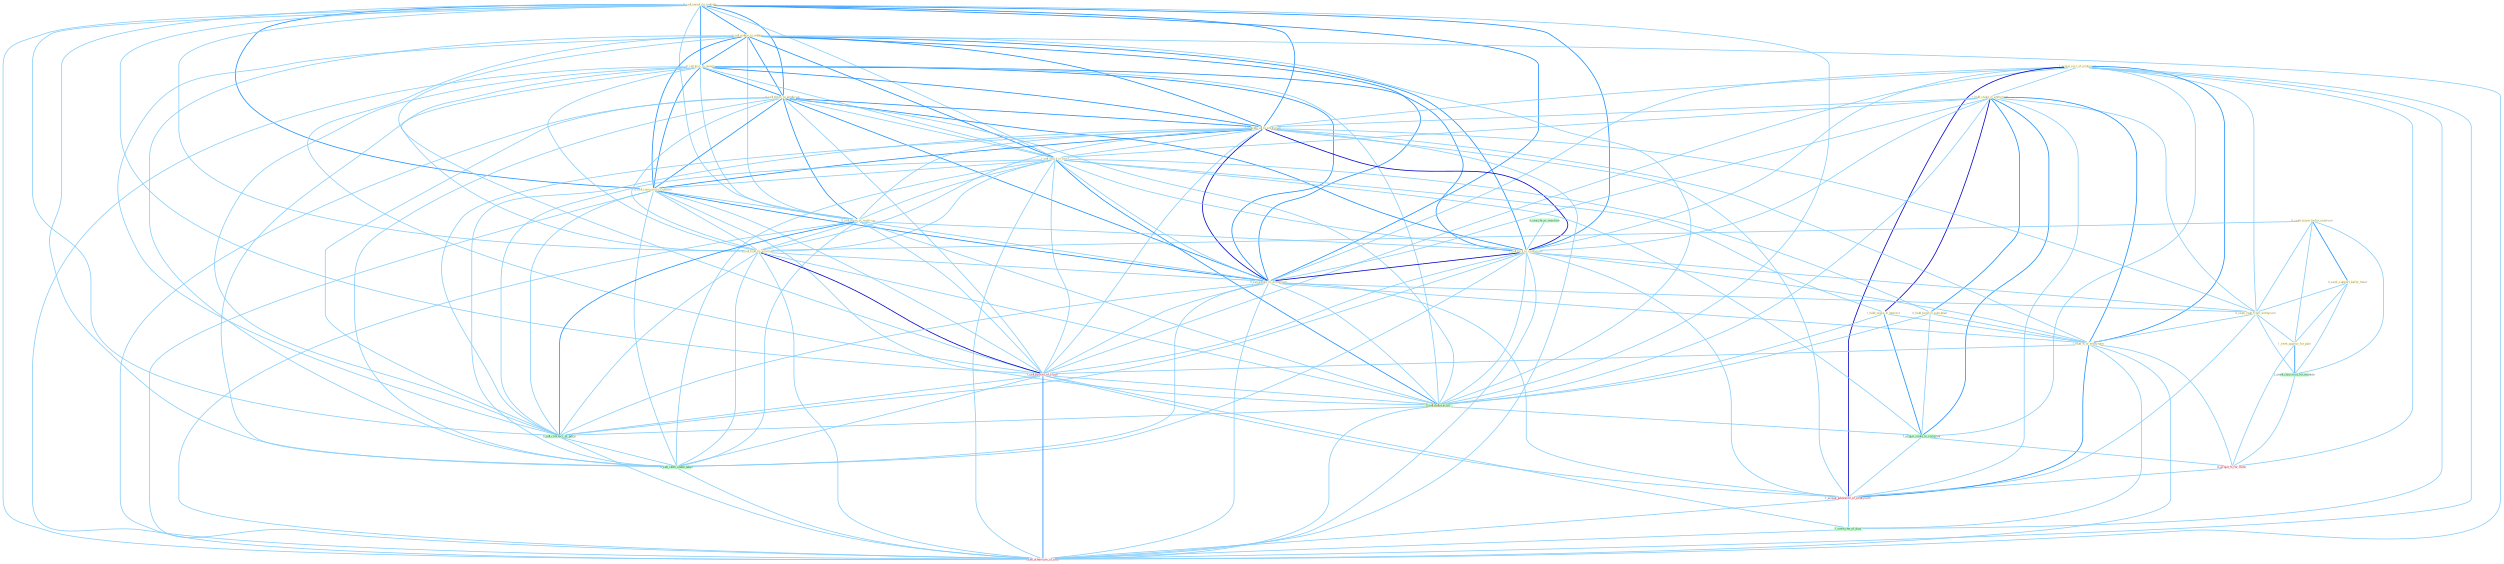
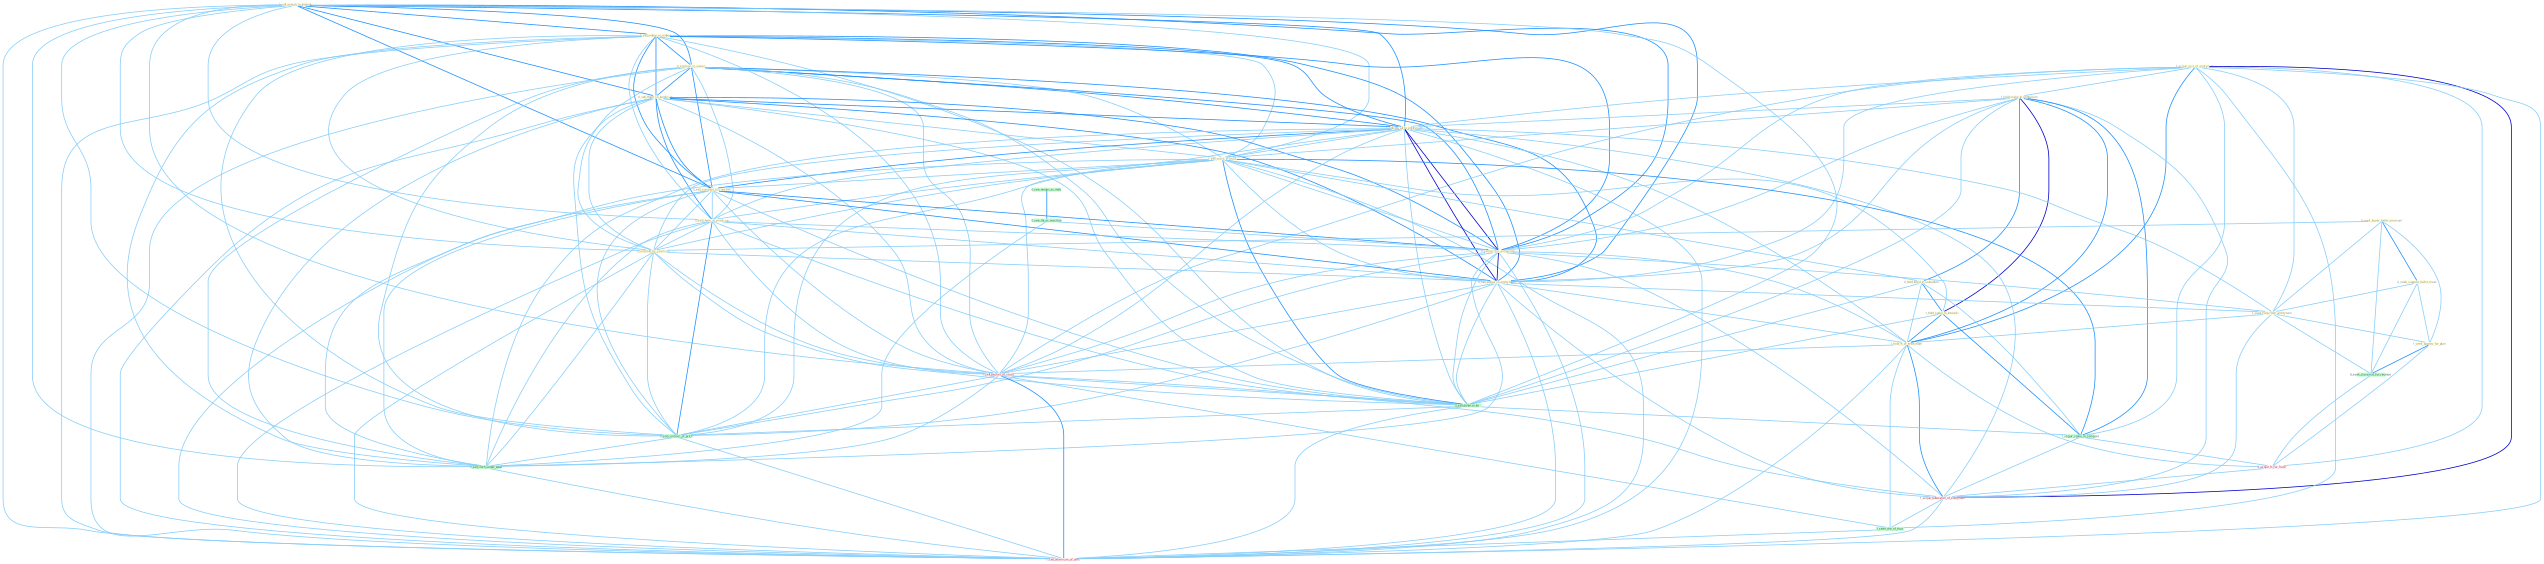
(901, 97) -> (1026, 44)
(2166, 158) -> none
none -> (1047, 190)
(1500, 207) -> (1739, 187)
none -> (1067, 218)
none -> (1423, 285)
none -> (1930, 294)
(900, 315) -> (784, 334)
(1962, 325) -> (1925, 328)
(1438, 405) -> (1468, 405)
(1126, 432) -> (808, 436)
